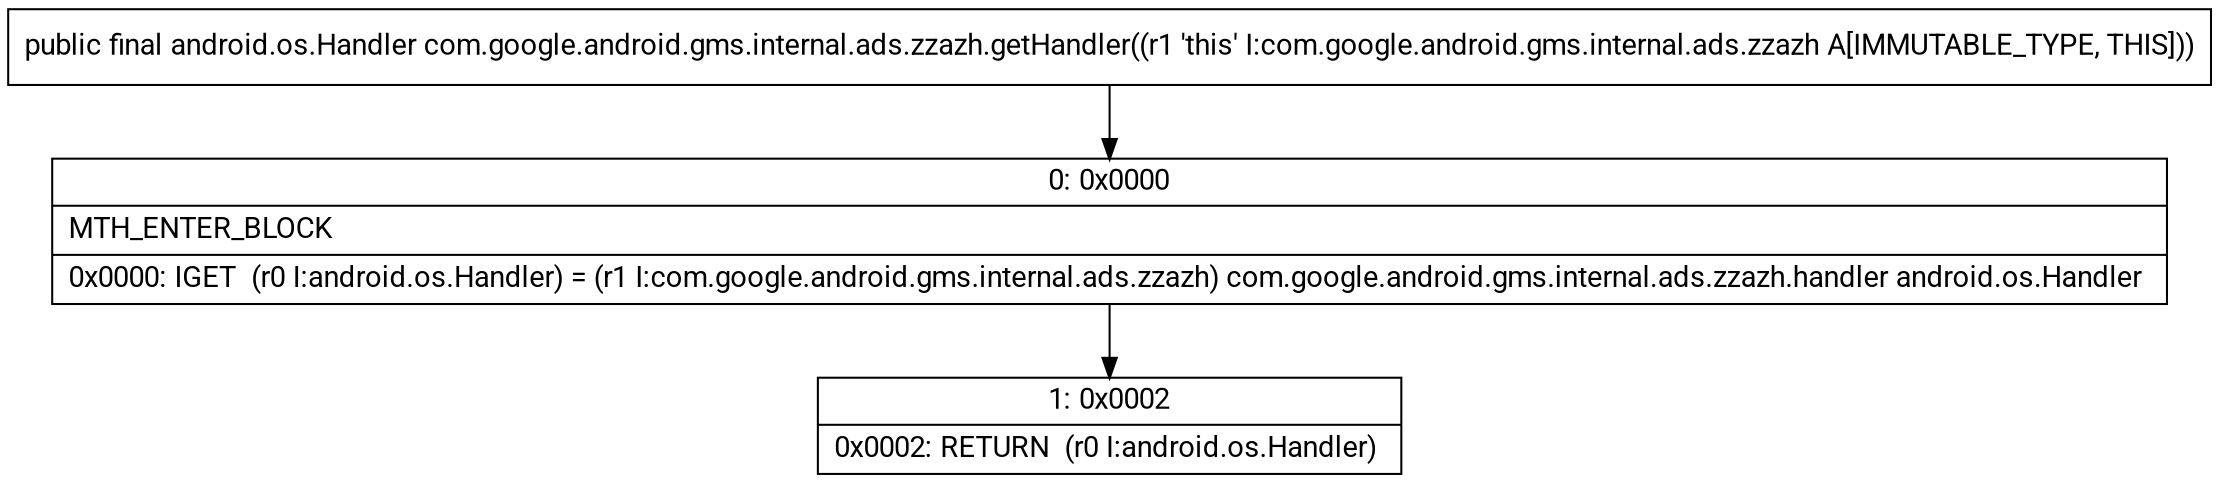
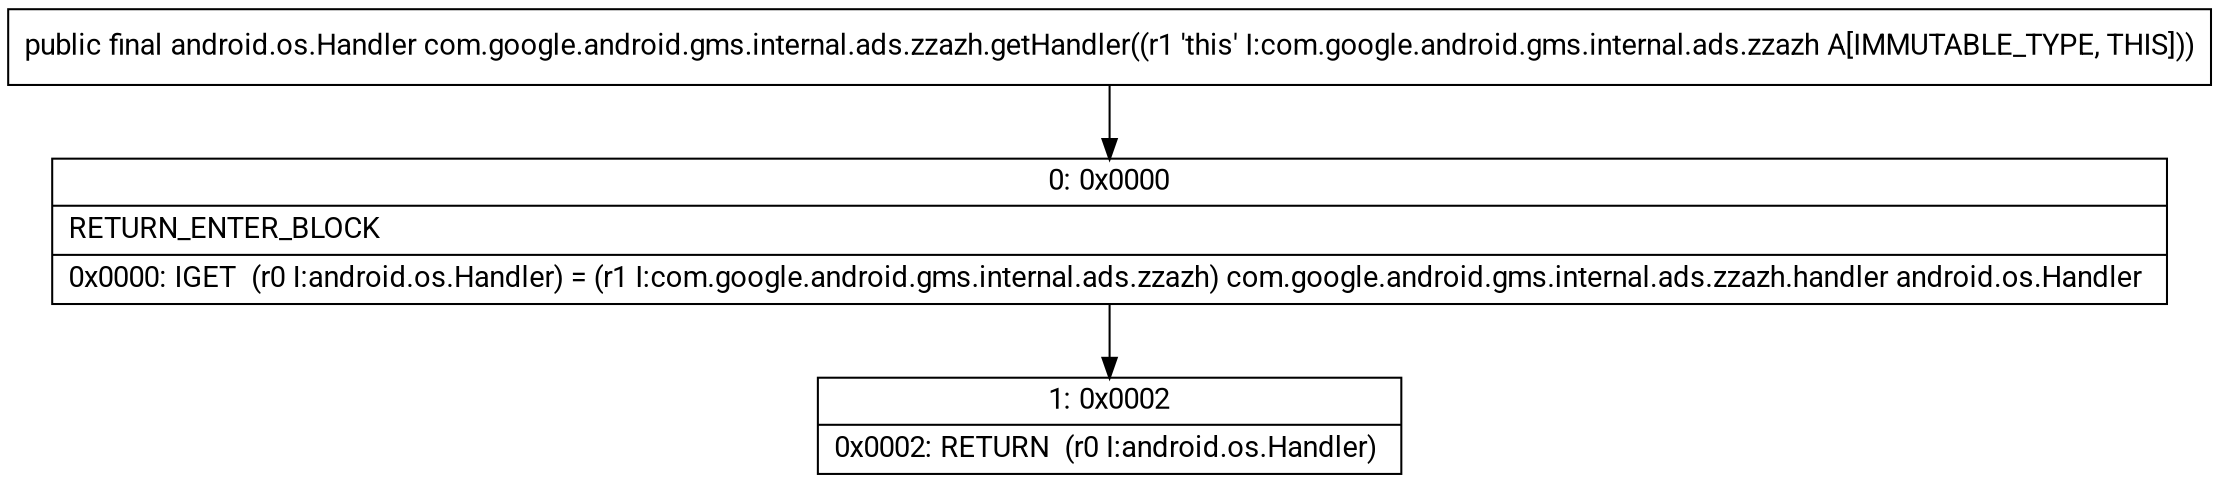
(202, 229) -> (225, 229)
